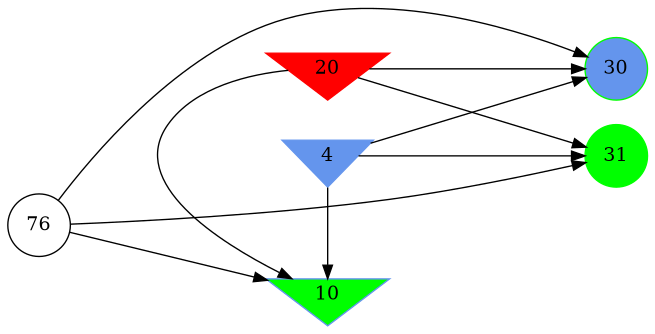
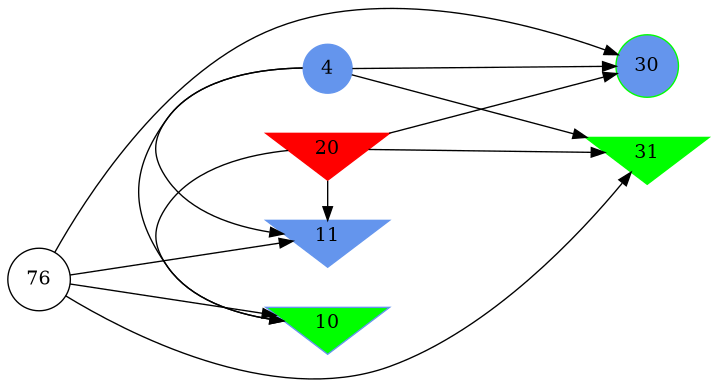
(328, 156) -> (328, 69)
(616, 156) -> (647, 153)
none -> (328, 236)
